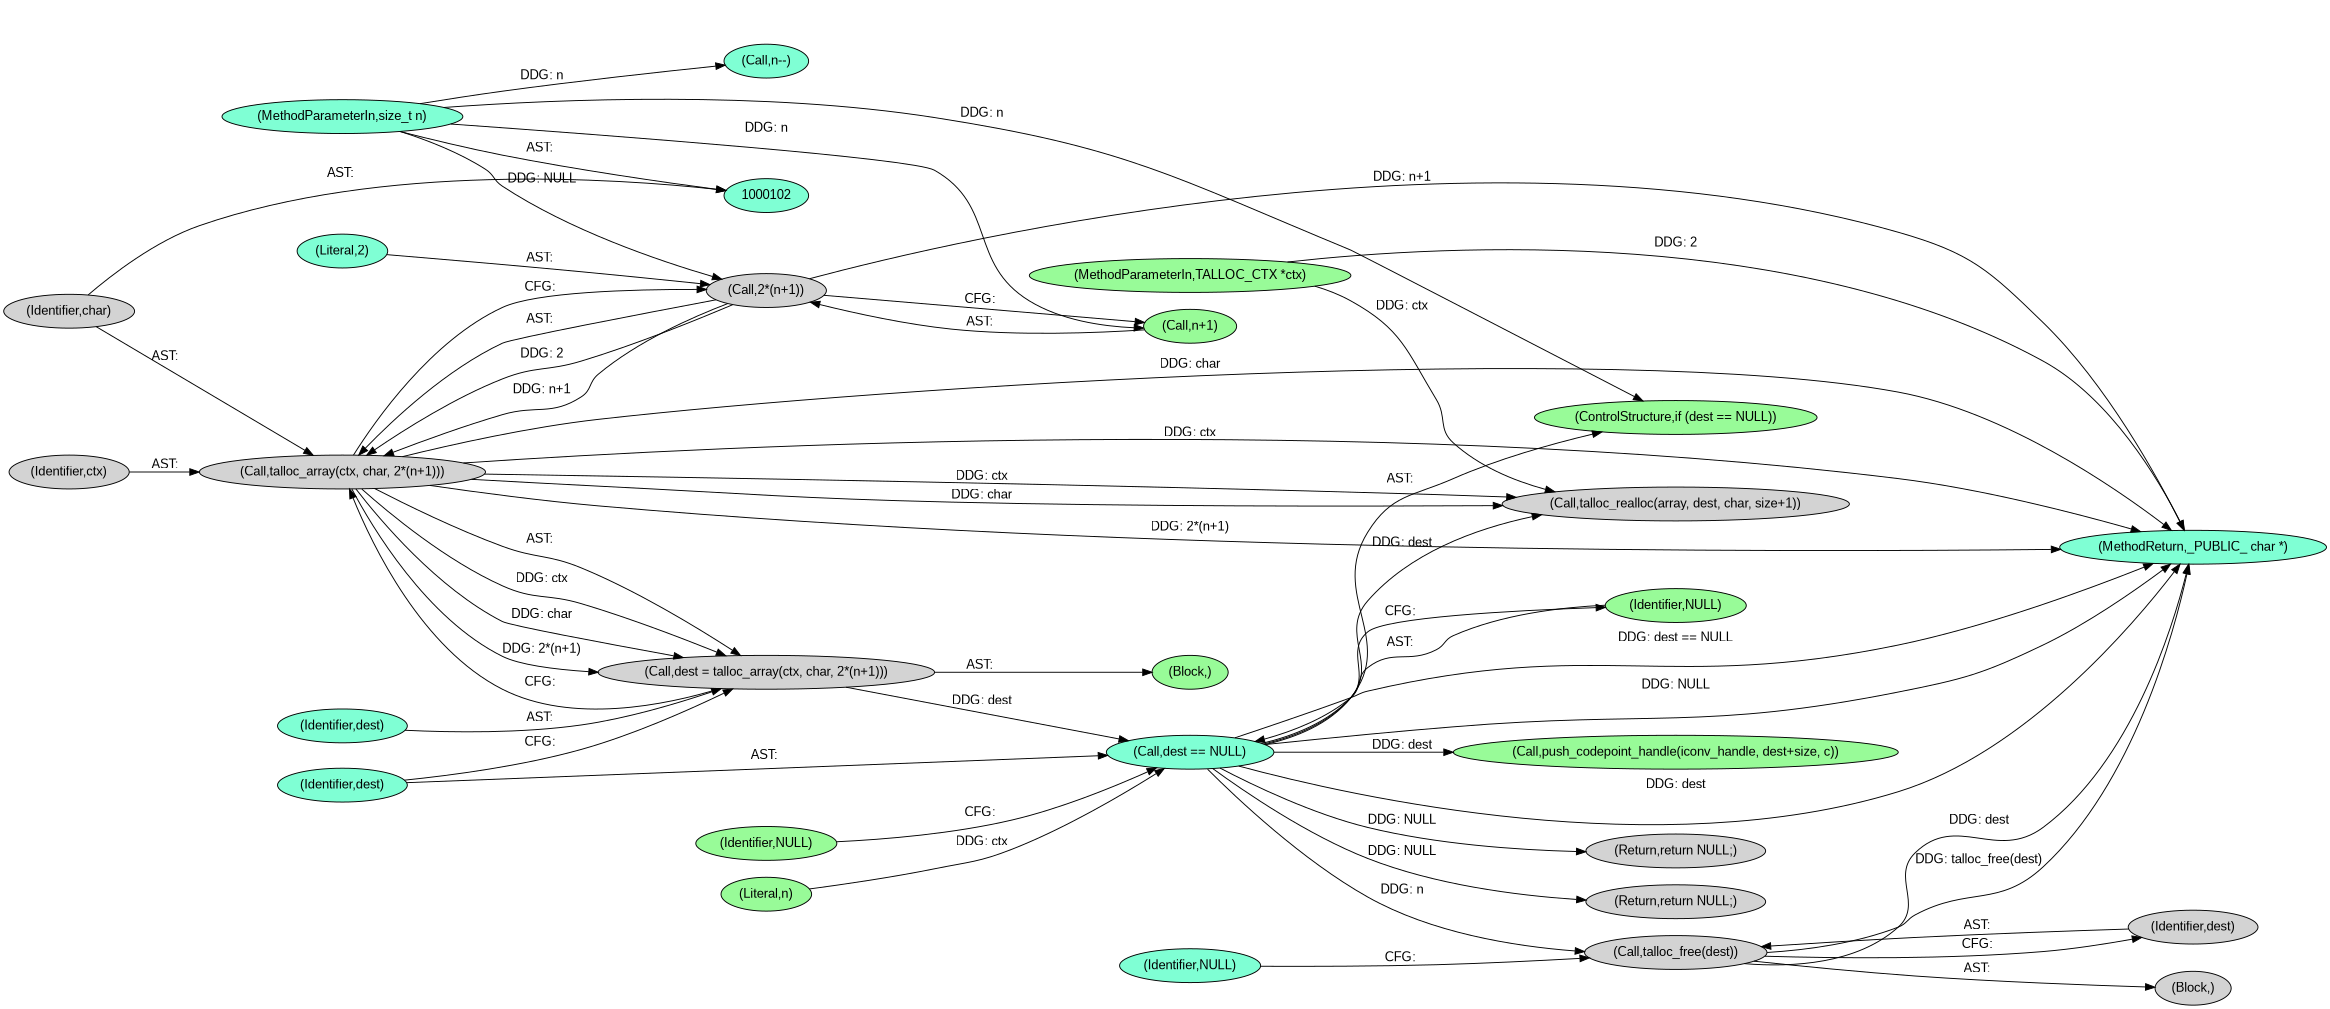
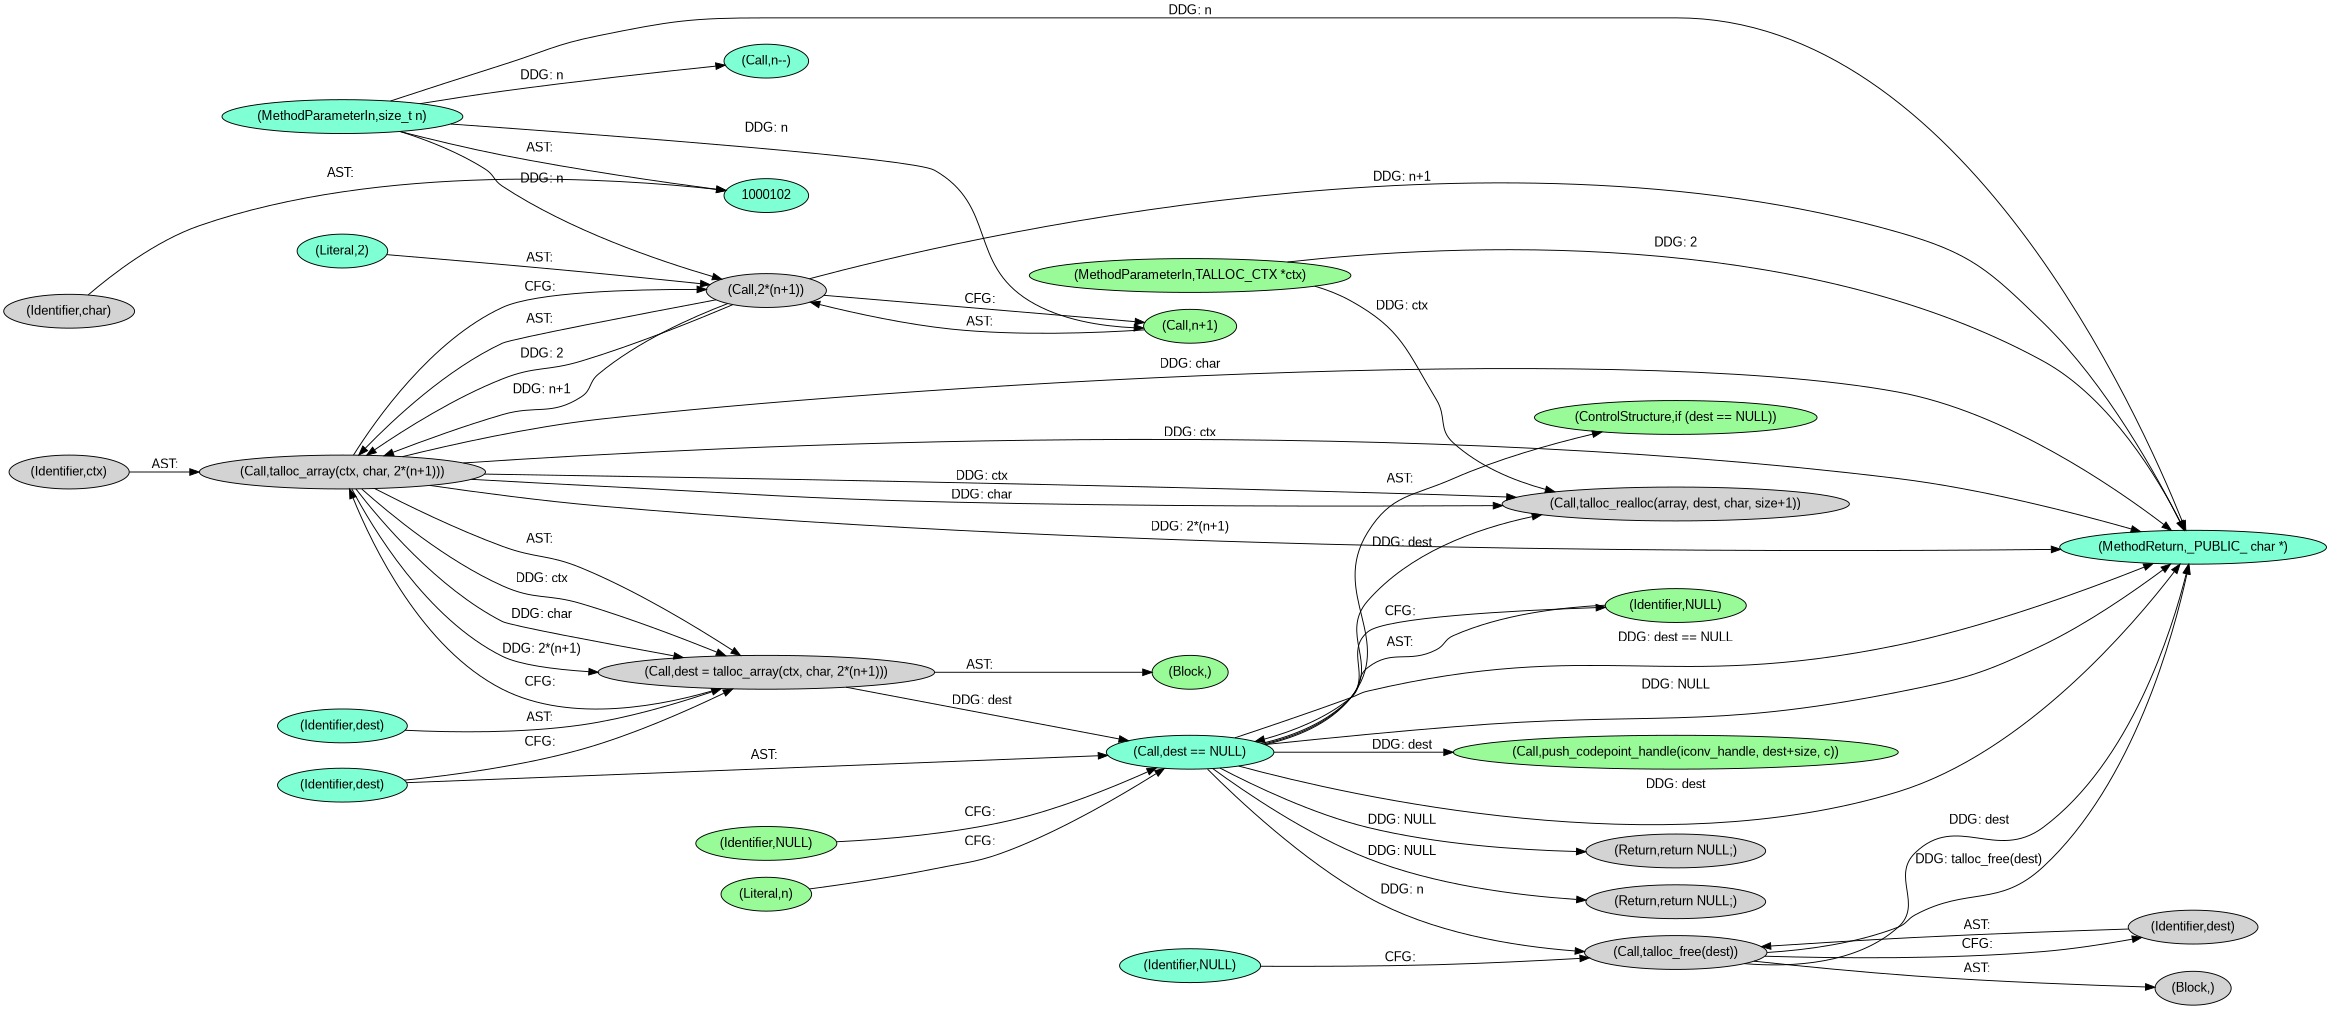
(1065, 143) -> (1404, 18)
(542, 179) -> (542, 179)
(201, 389) -> none
(982, 842) -> (982, 842)
